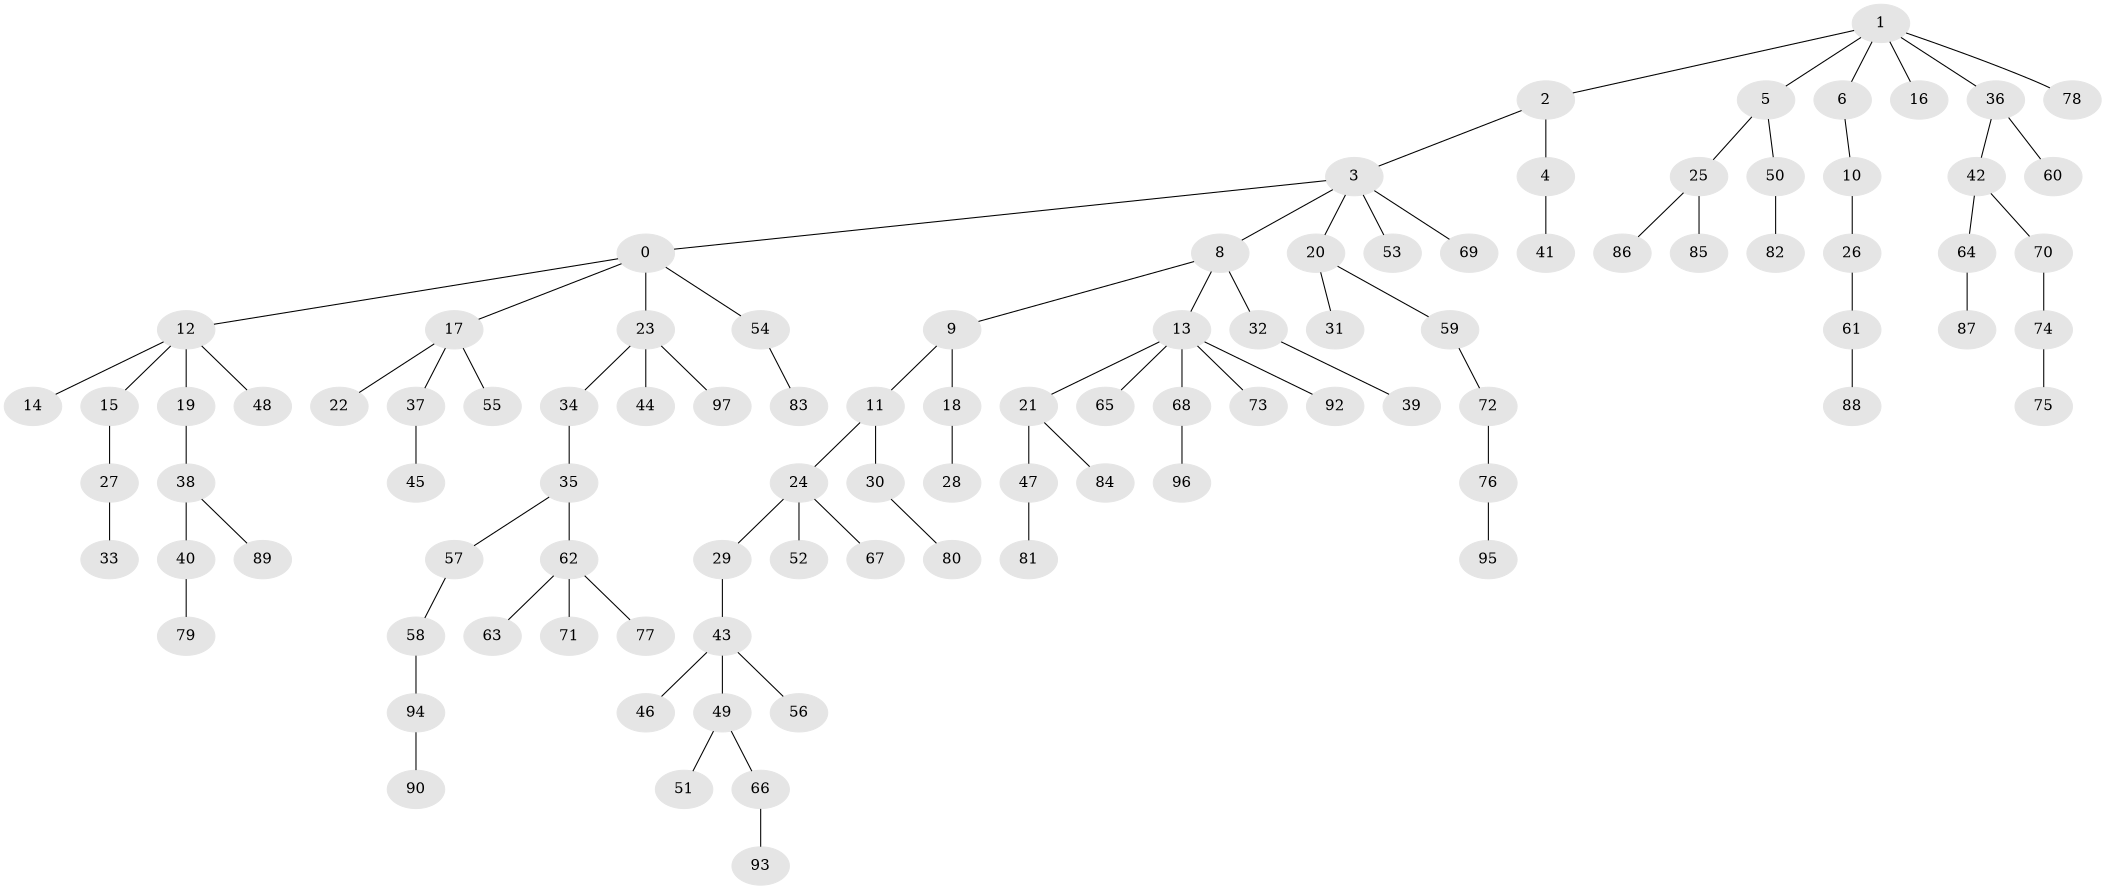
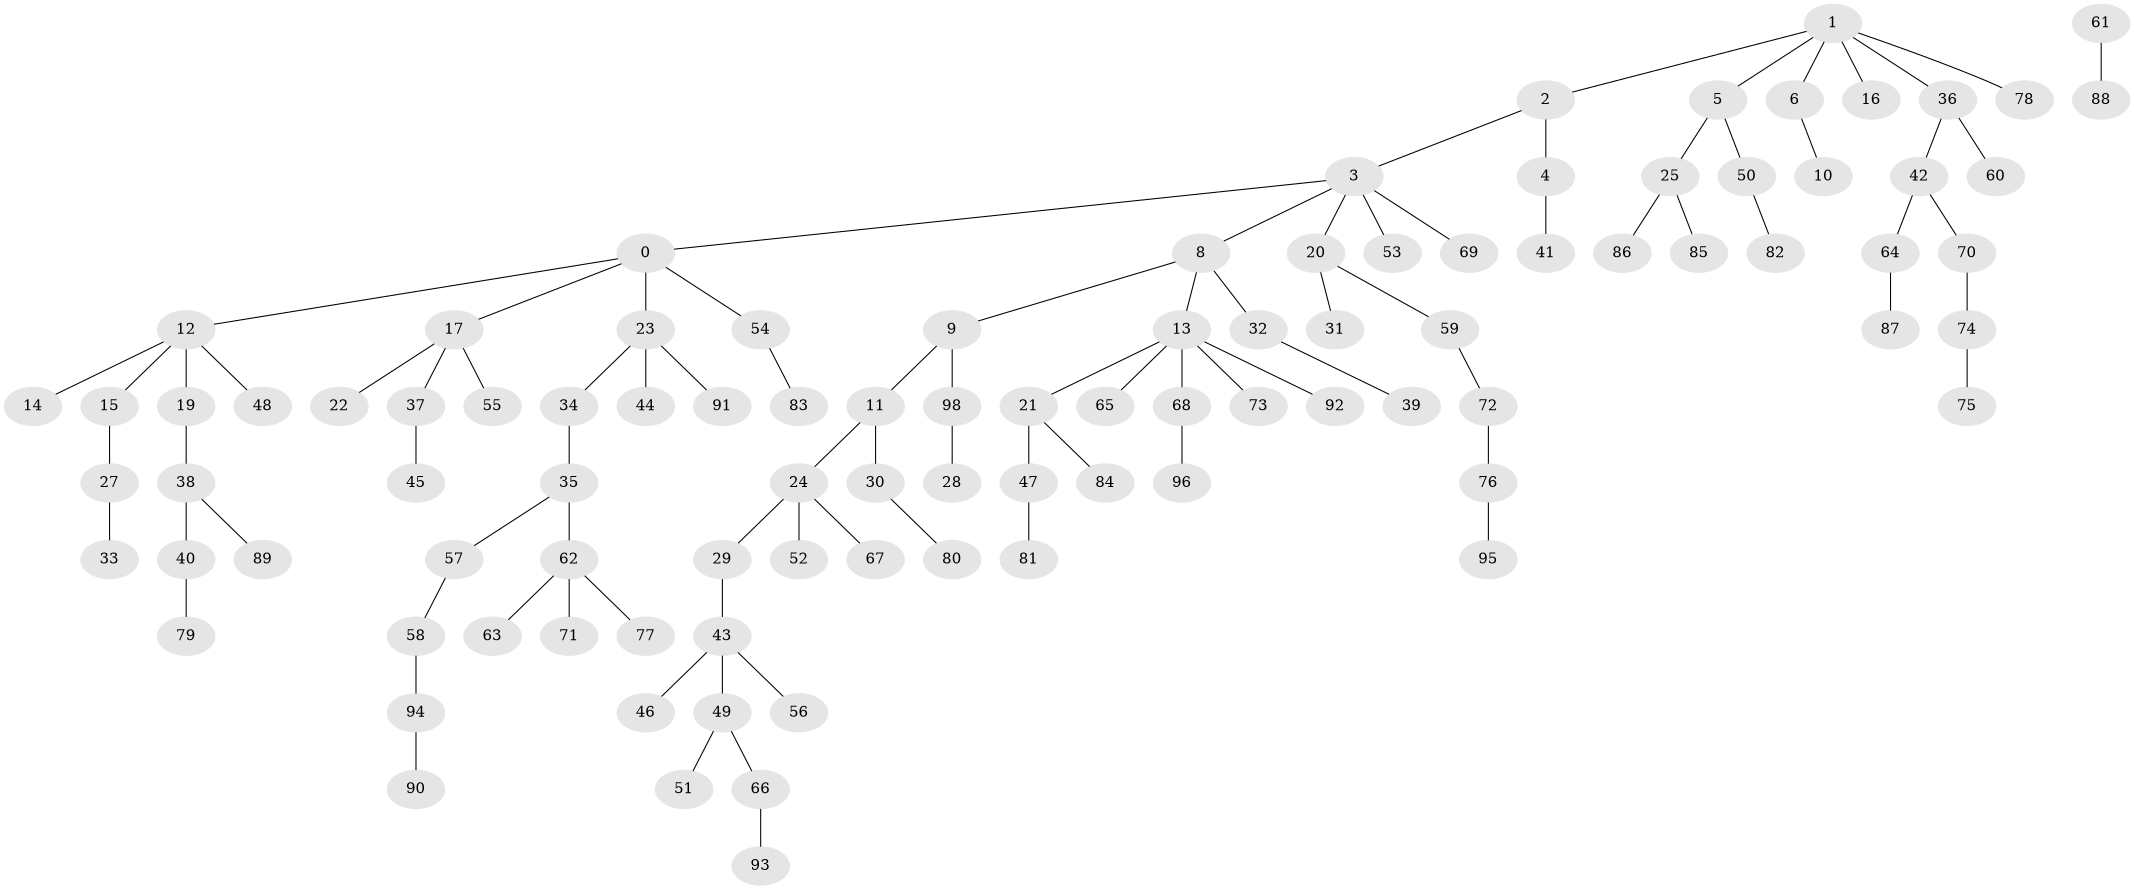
(1852, 253) -> none
(722, 406) -> (722, 406)
(952, 406) -> (952, 406)
